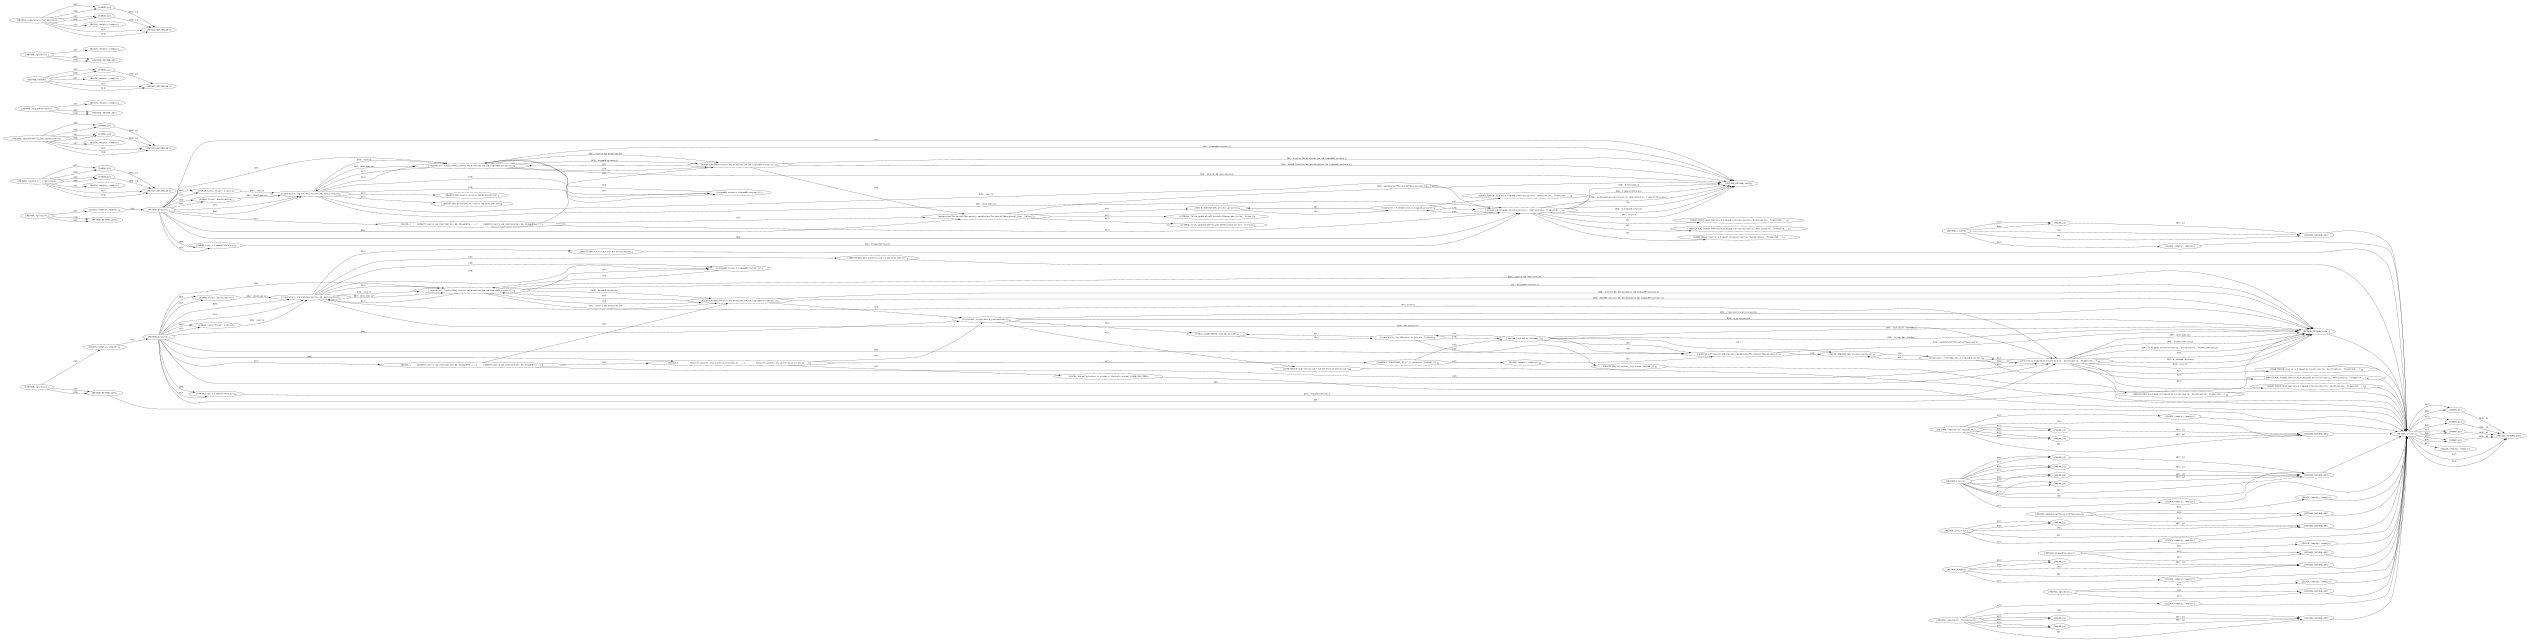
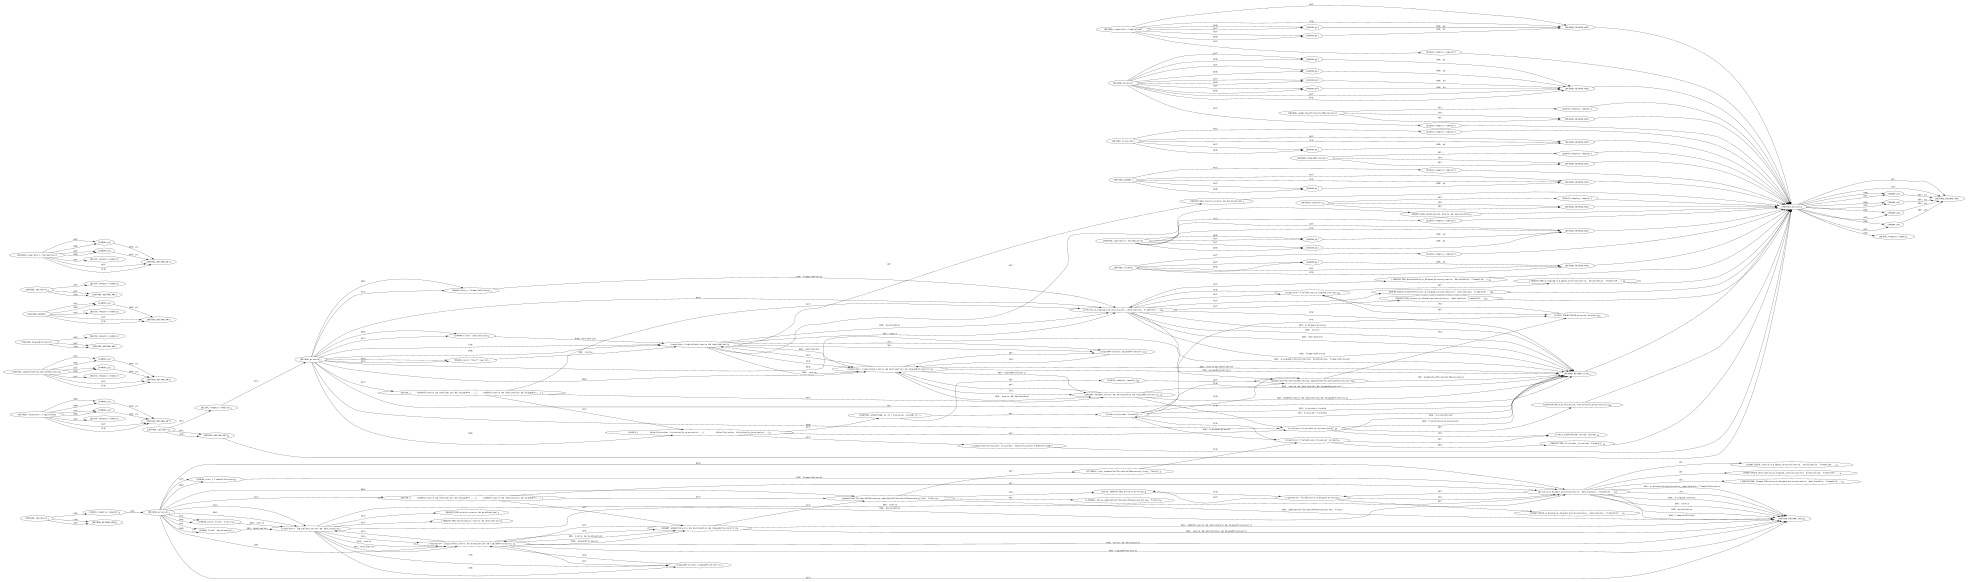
(1456, 334) -> (1217, 429)
(1304, 340) -> (1217, 456)
